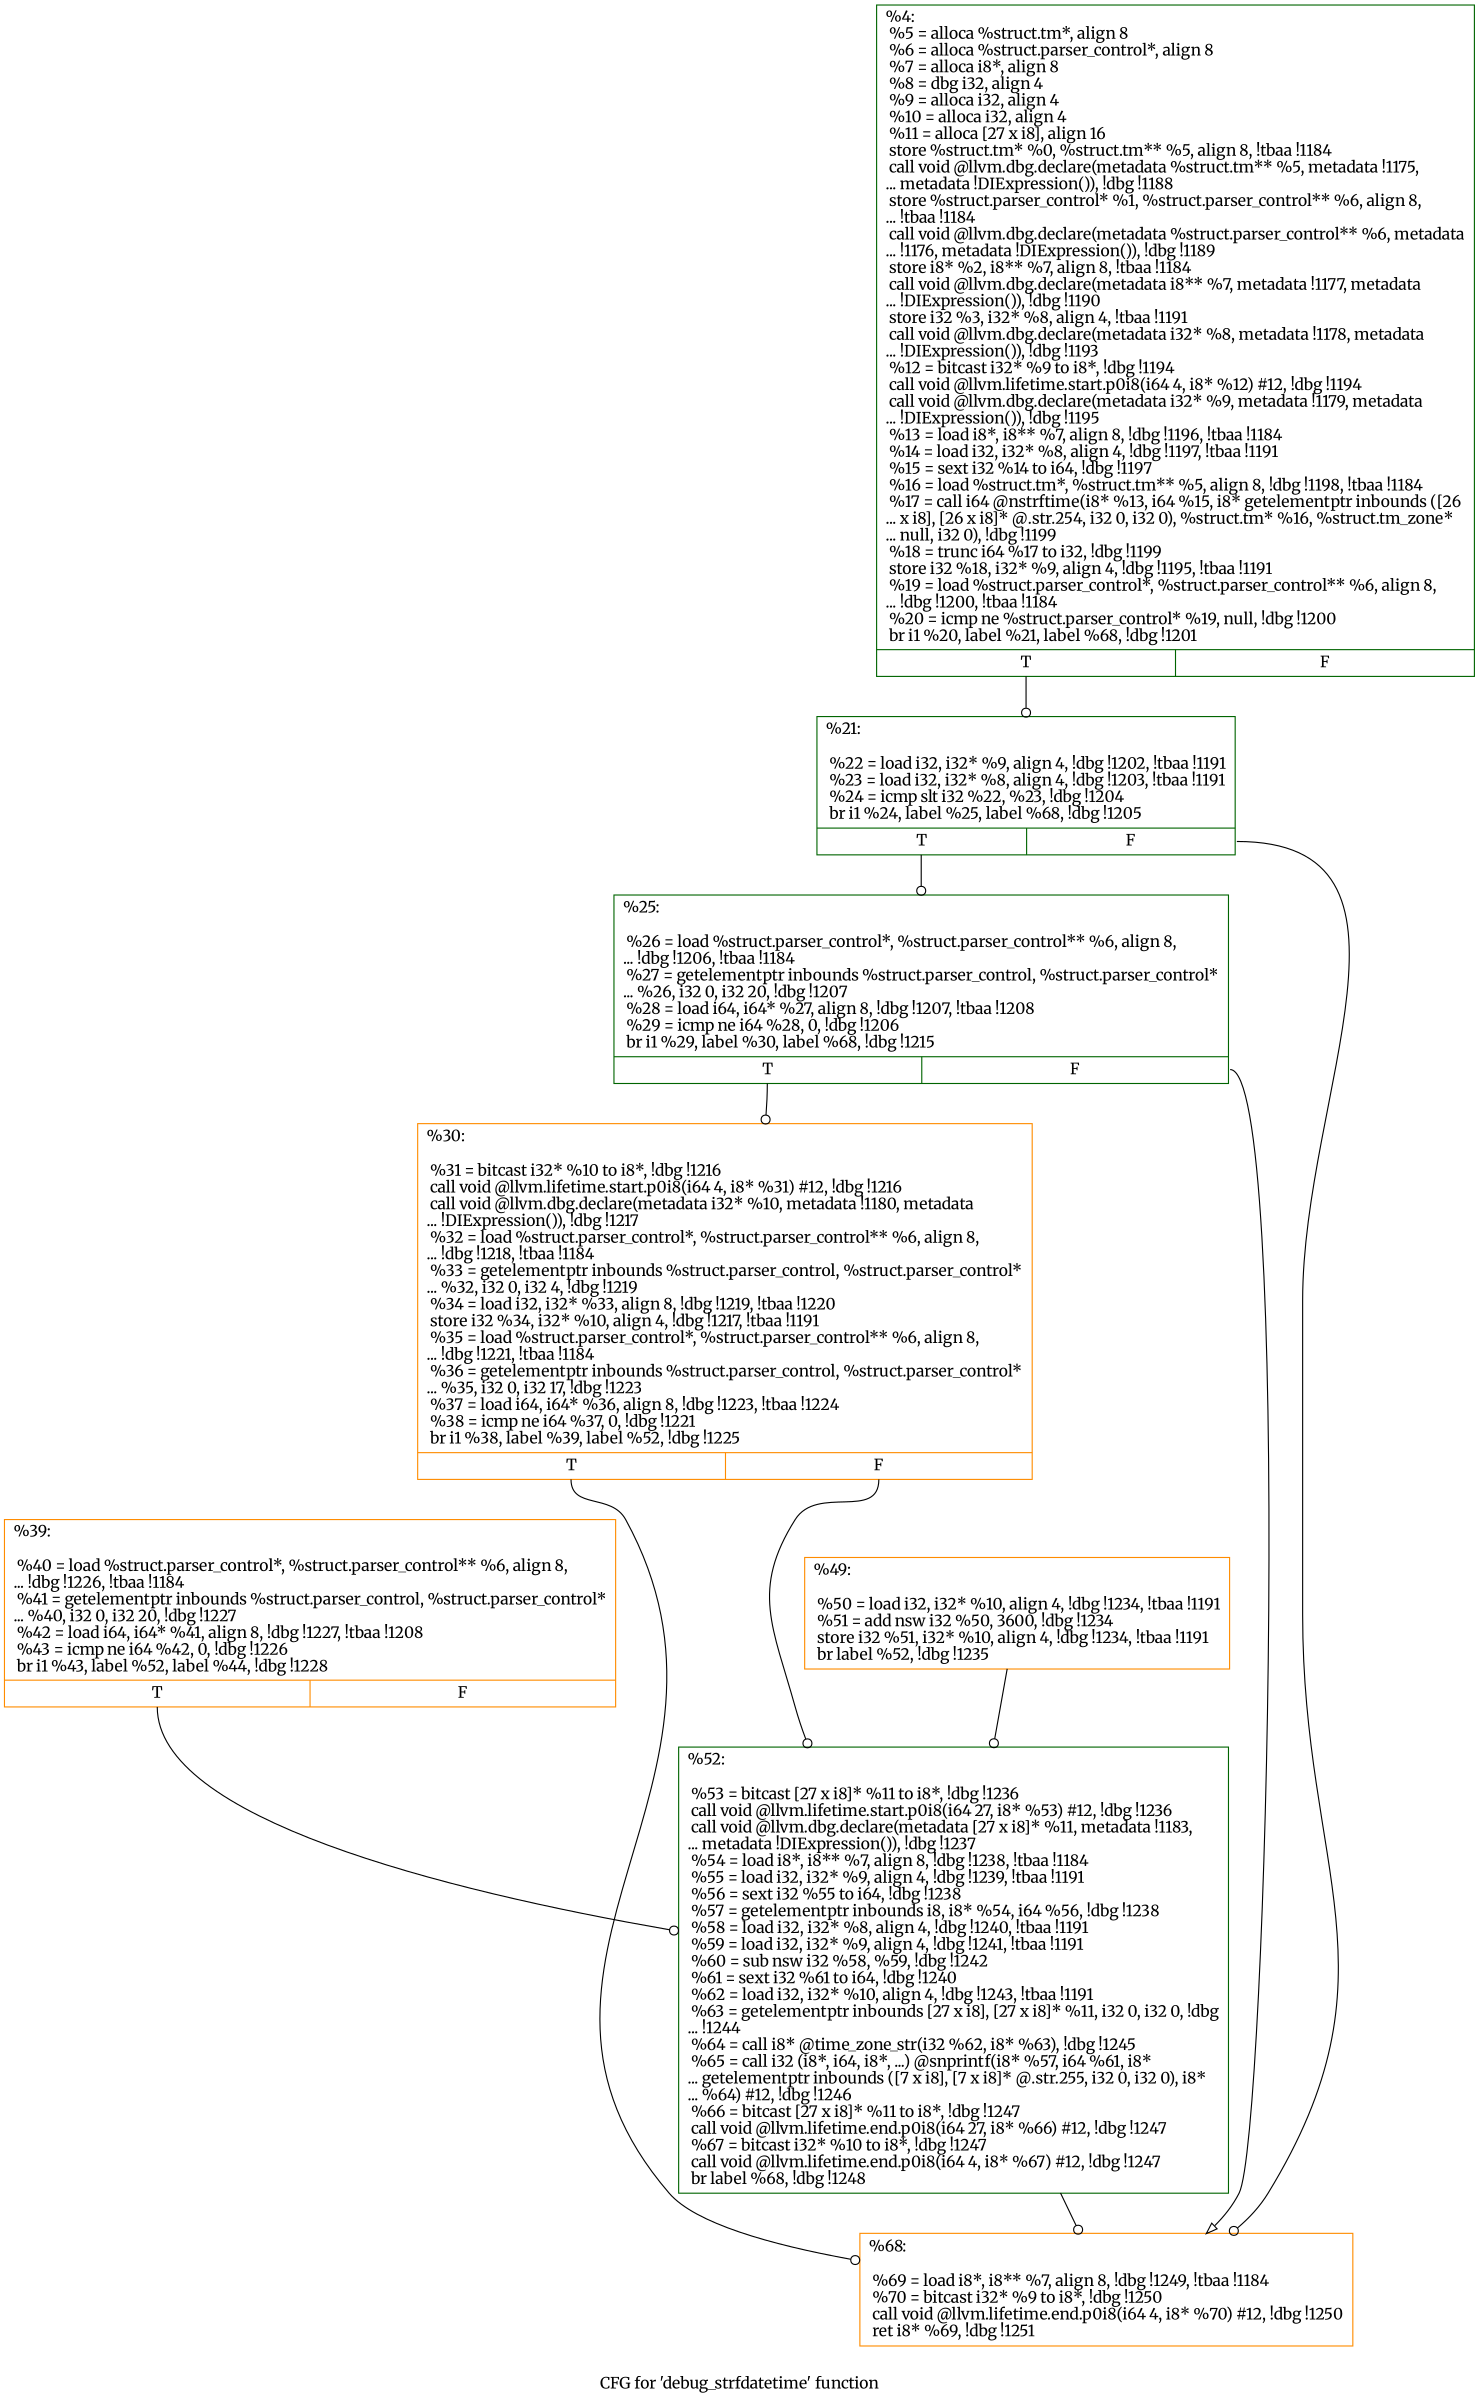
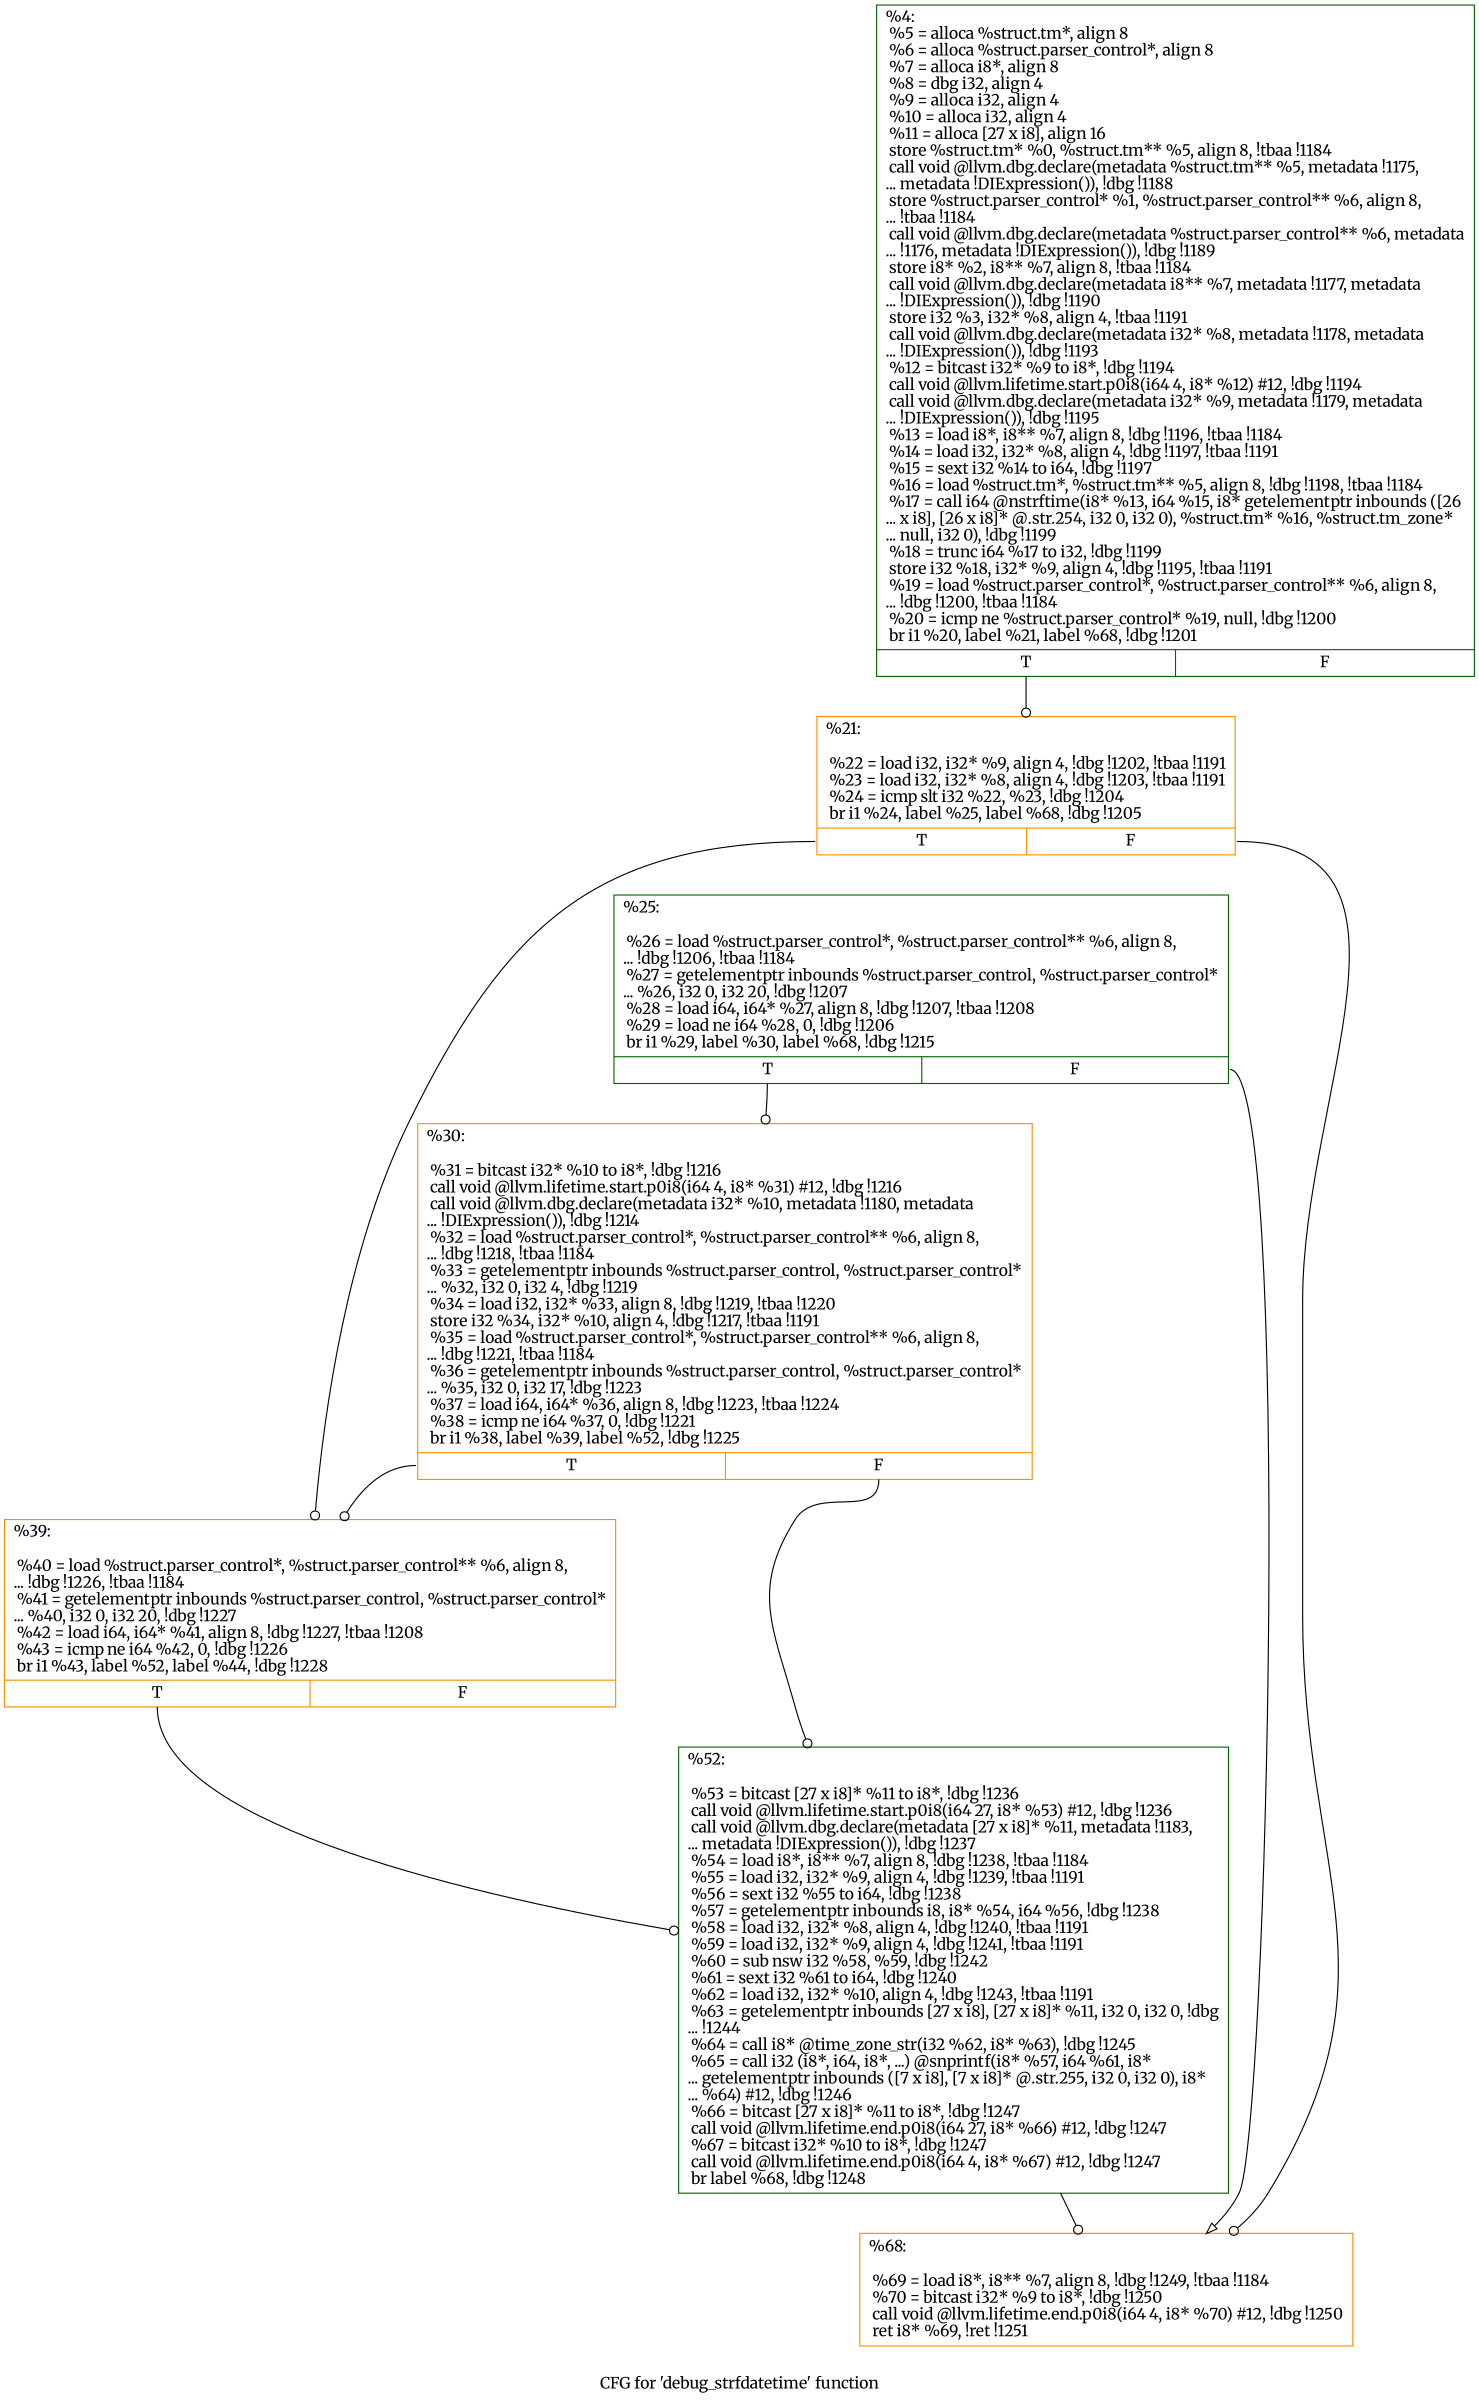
(1026, 786) -> (1026, 786)
(921, 871) -> (439, 1065)
(761, 1026) -> (759, 1026)
(533, 1221) -> (533, 1221)
(1017, 1613) -> none
(621, 1897) -> (376, 1480)
(952, 2331) -> (949, 2331)
